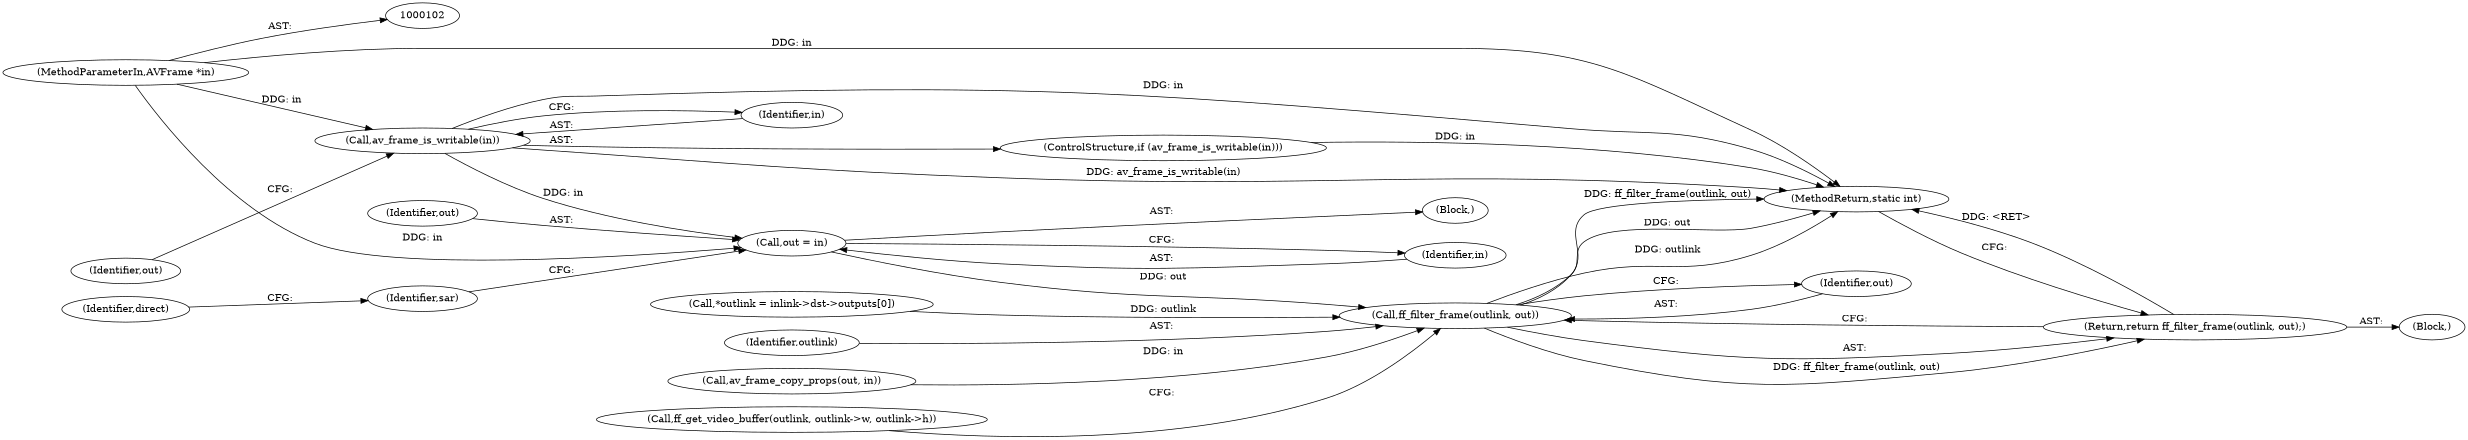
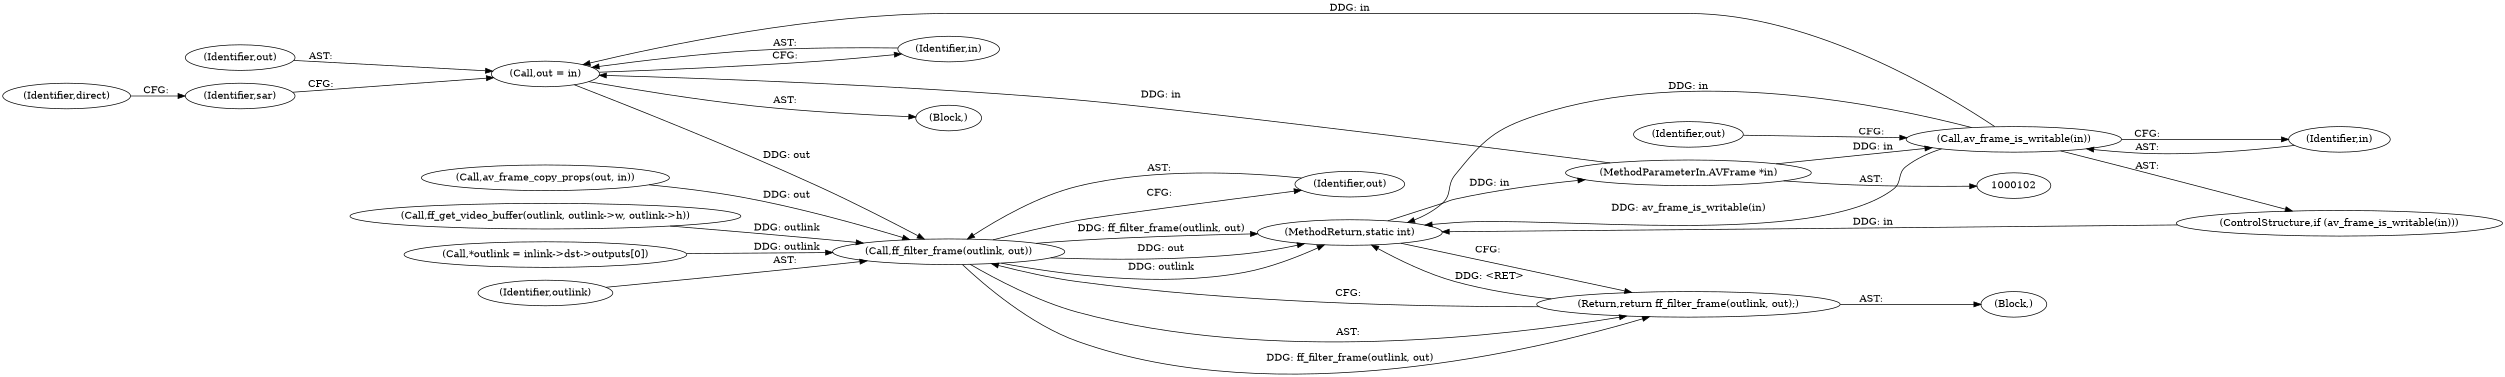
(1034, 48) -> (1481, 194)
(1163, 352) -> (787, 195)
(1163, 393) -> (787, 228)
